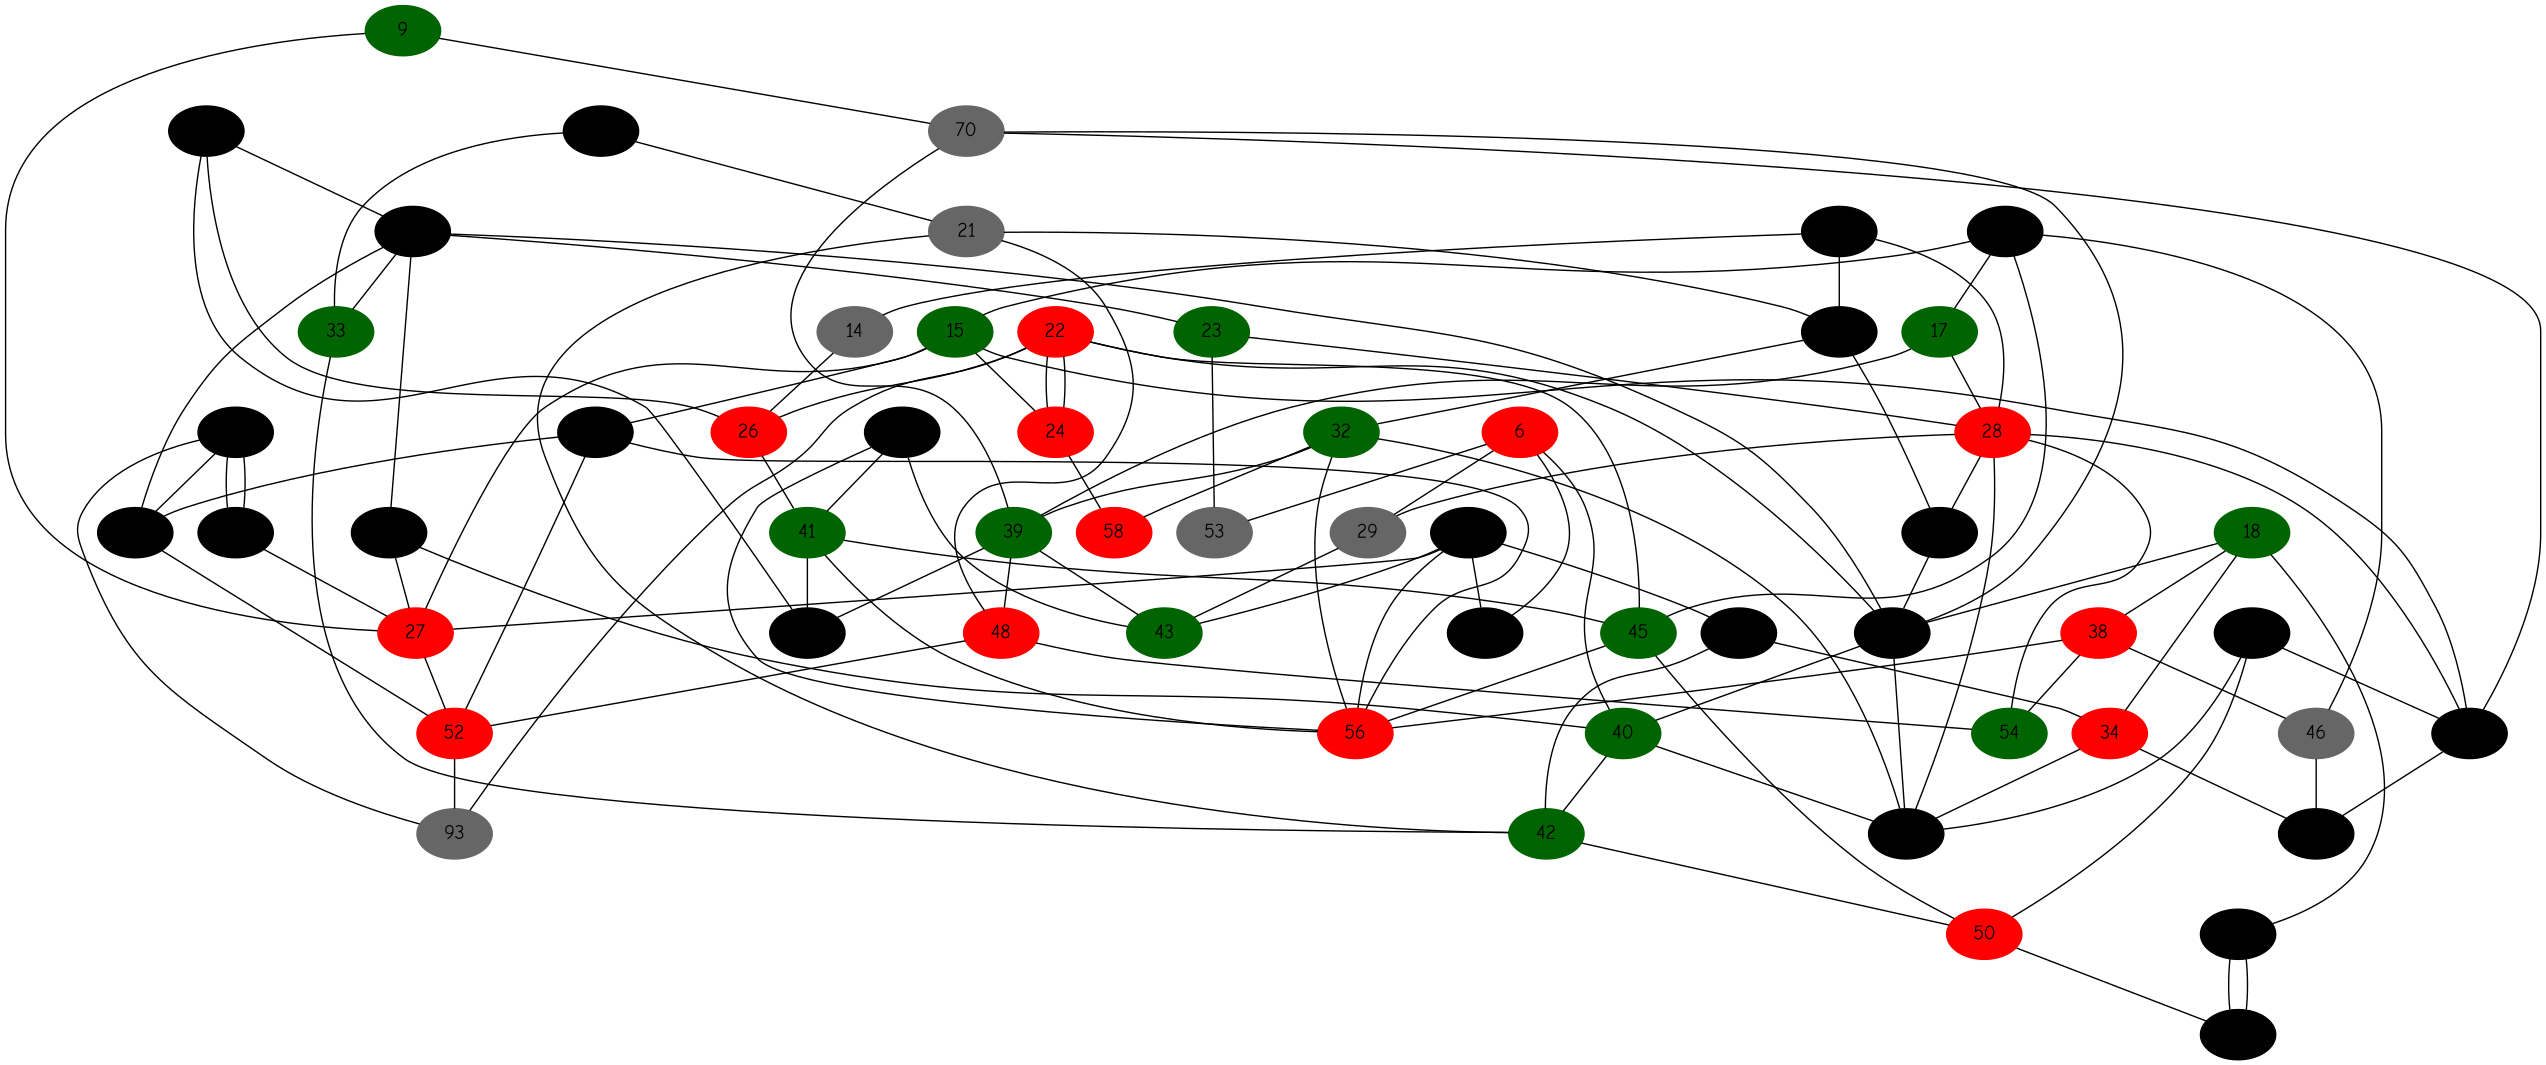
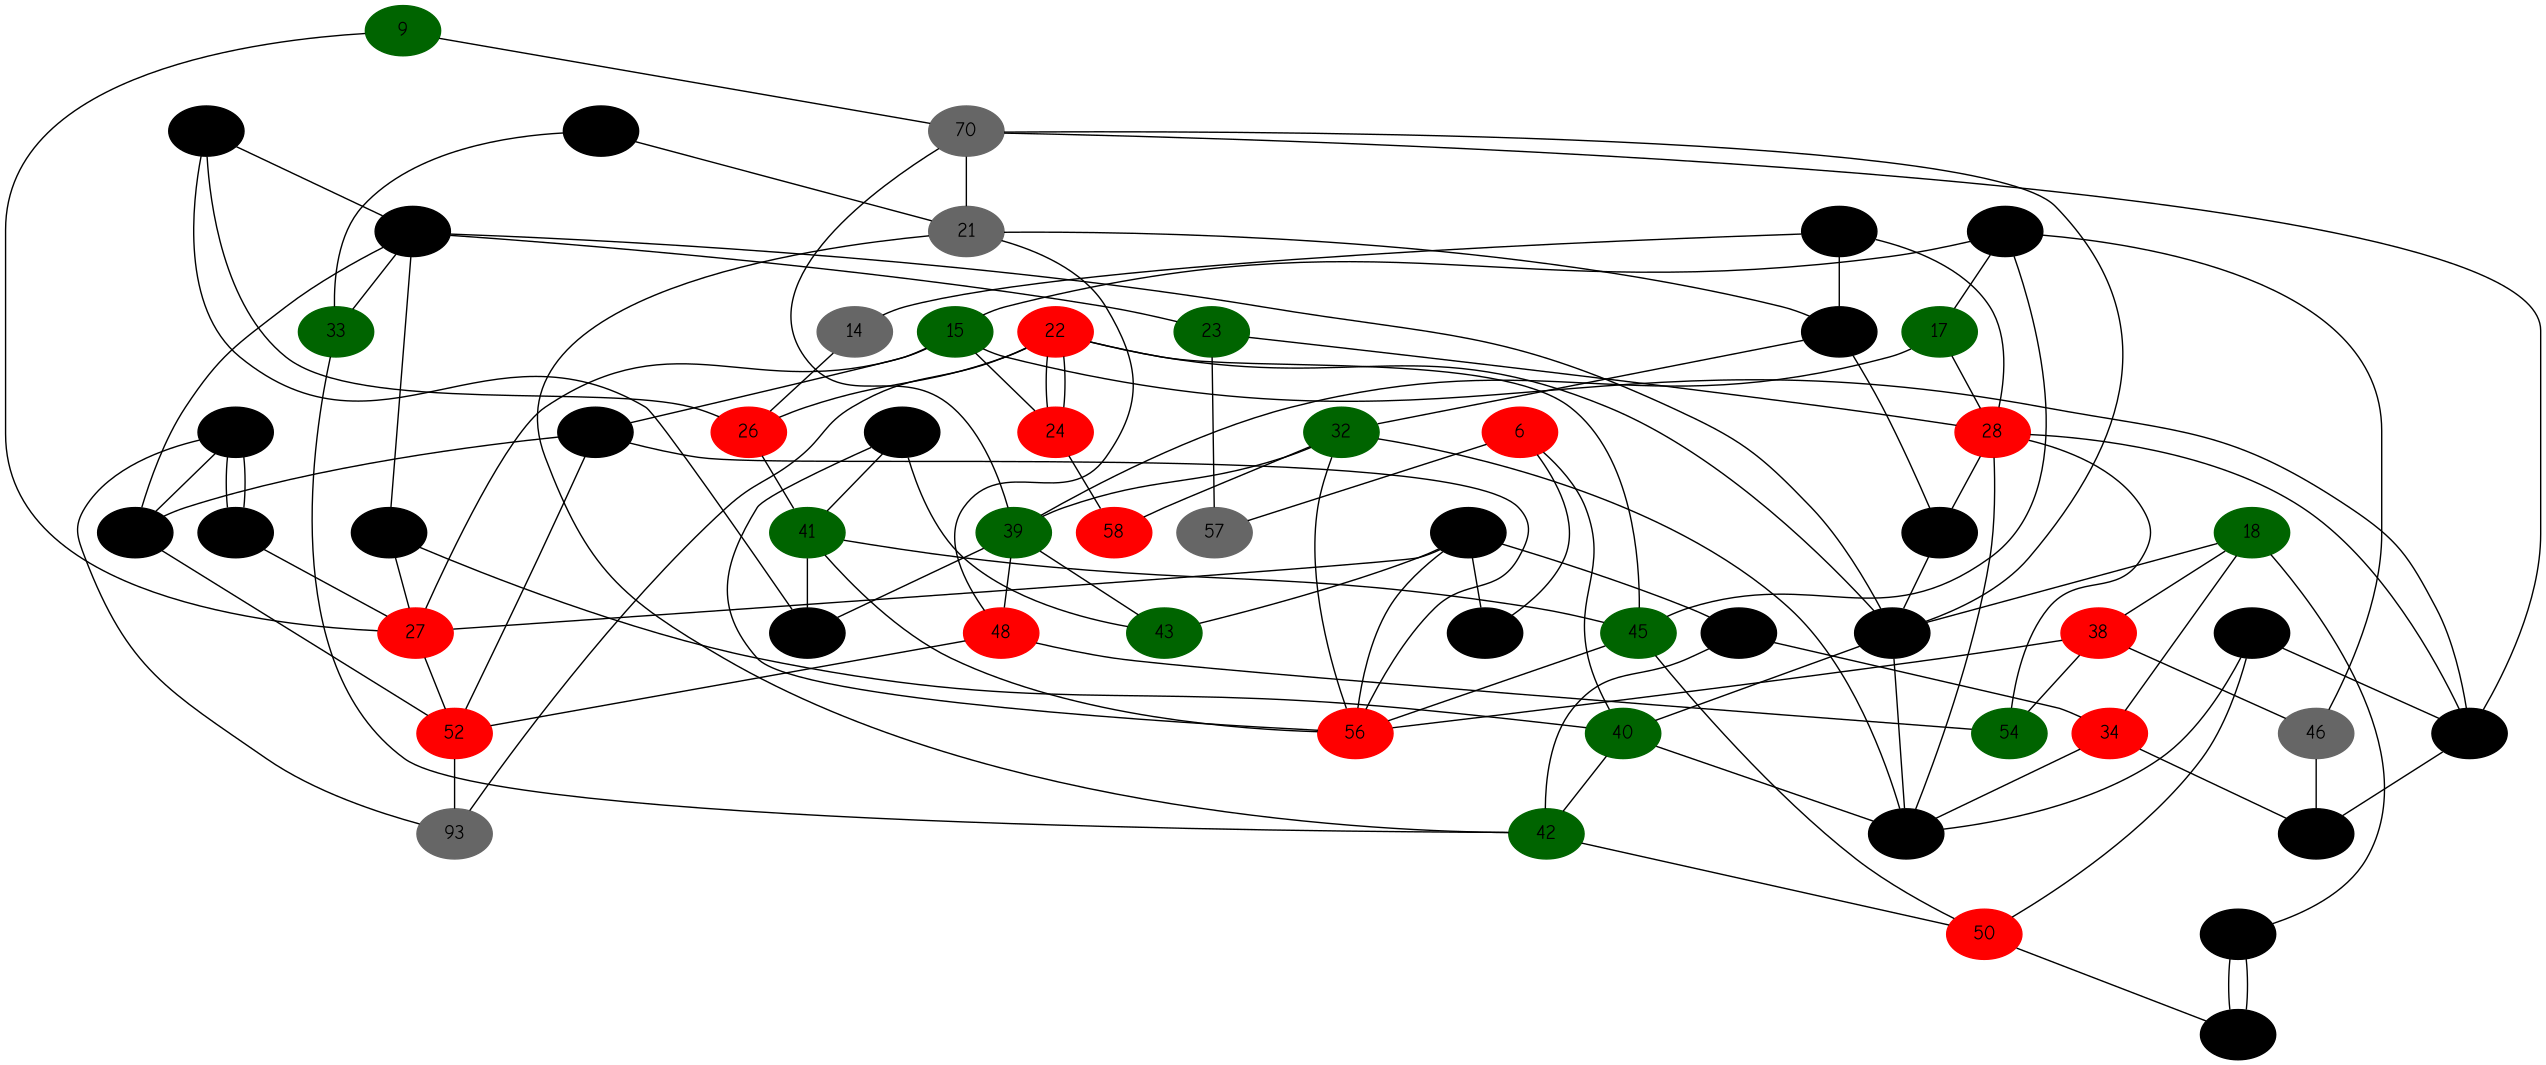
none -> (966, 181)
(1215, 533) -> (1215, 533)
(1368, 533) -> none
